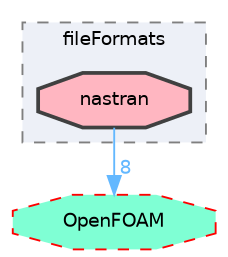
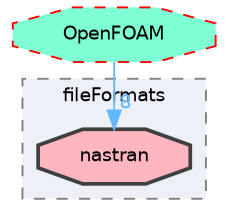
(114, 154) -> (114, 91)
